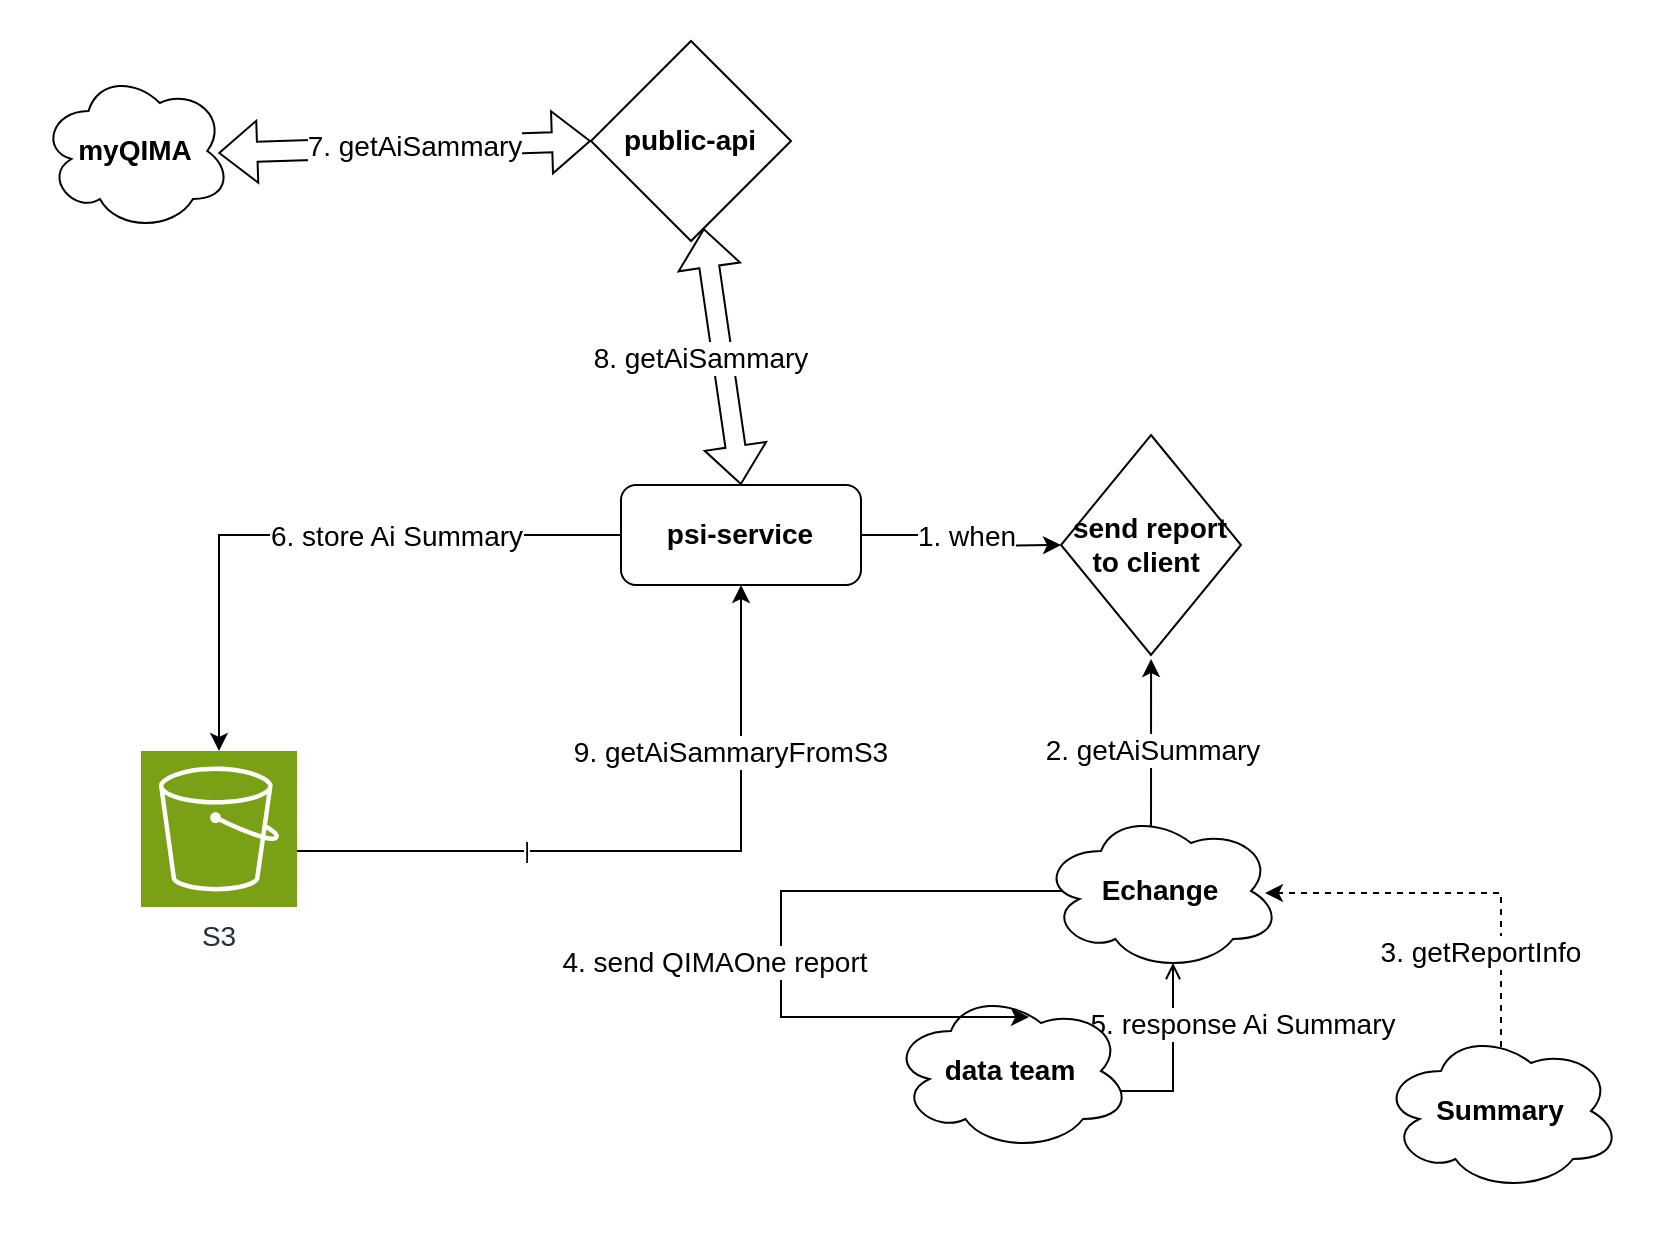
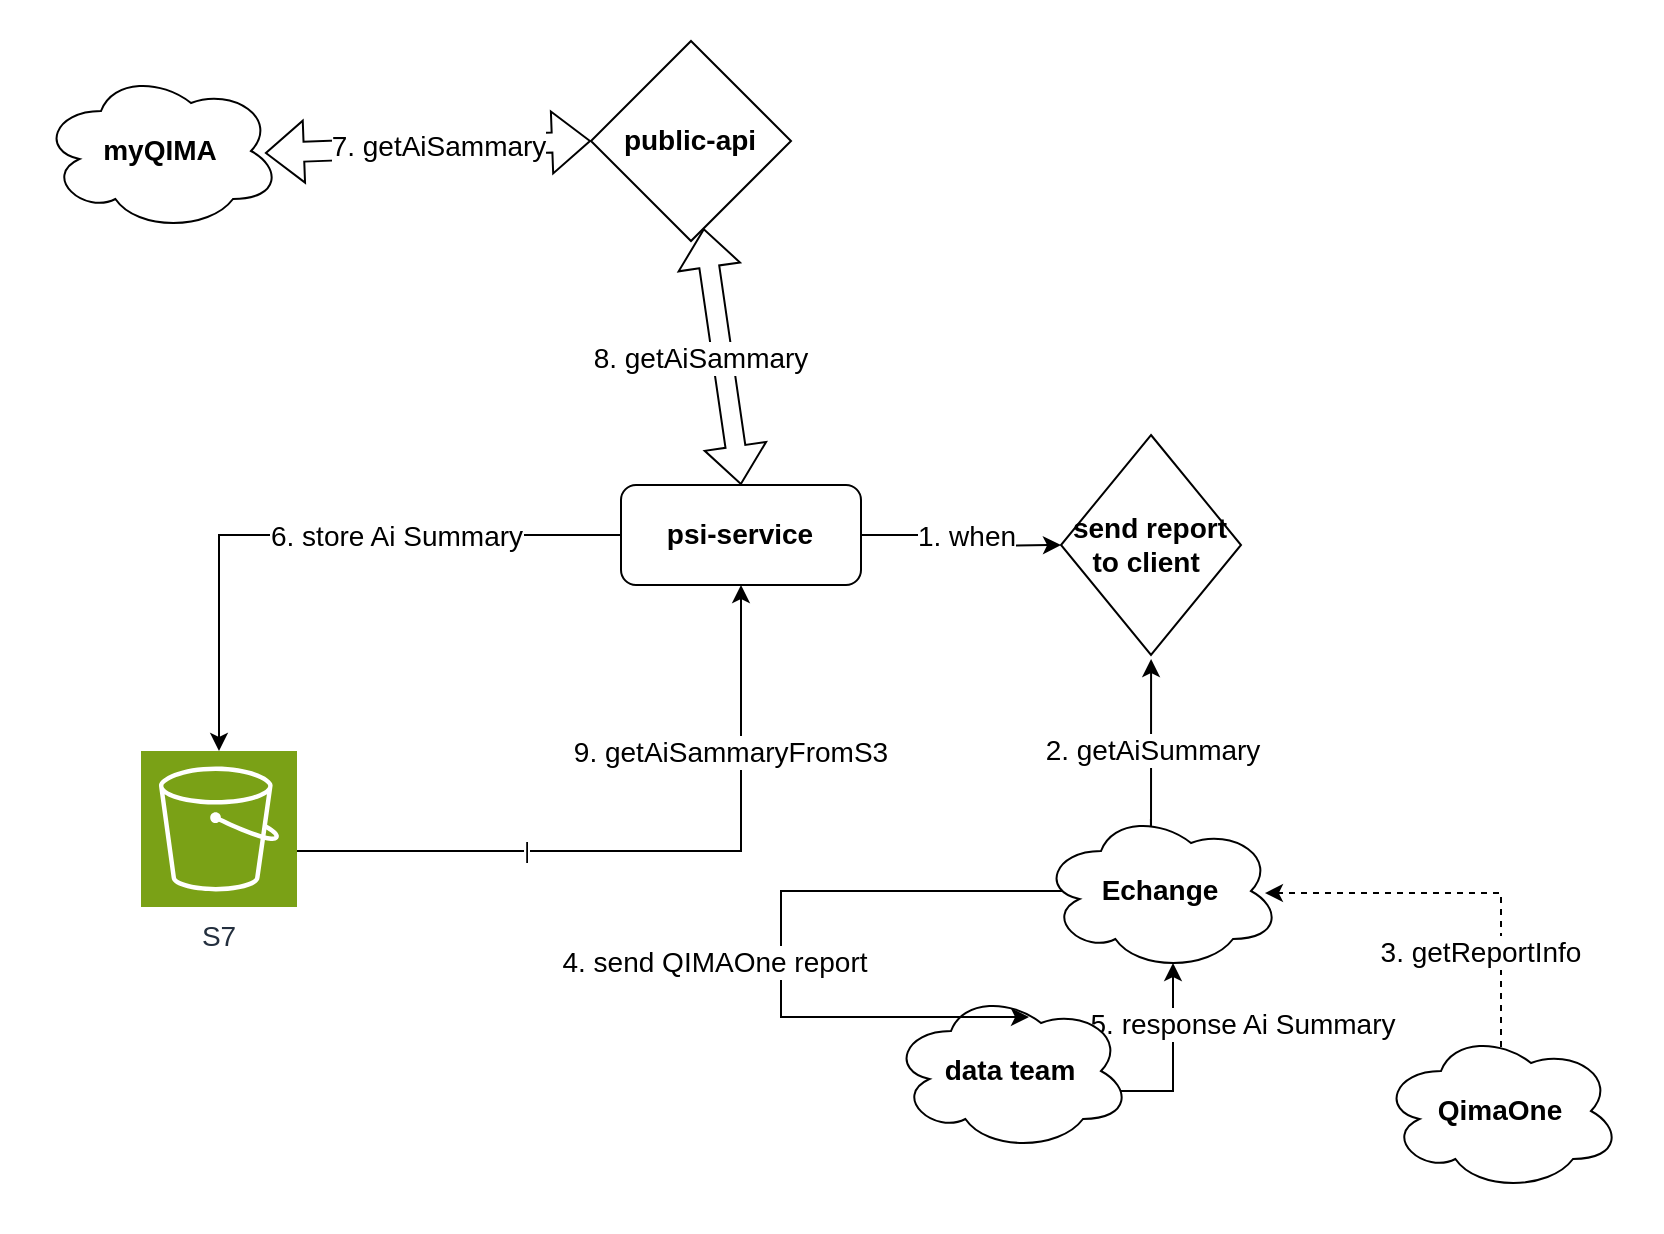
(136, 151) -> (161, 151)
(220, 935) -> (220, 935)
(1173, 975) -> (1173, 978)
(1501, 1111) -> (1501, 1111)
